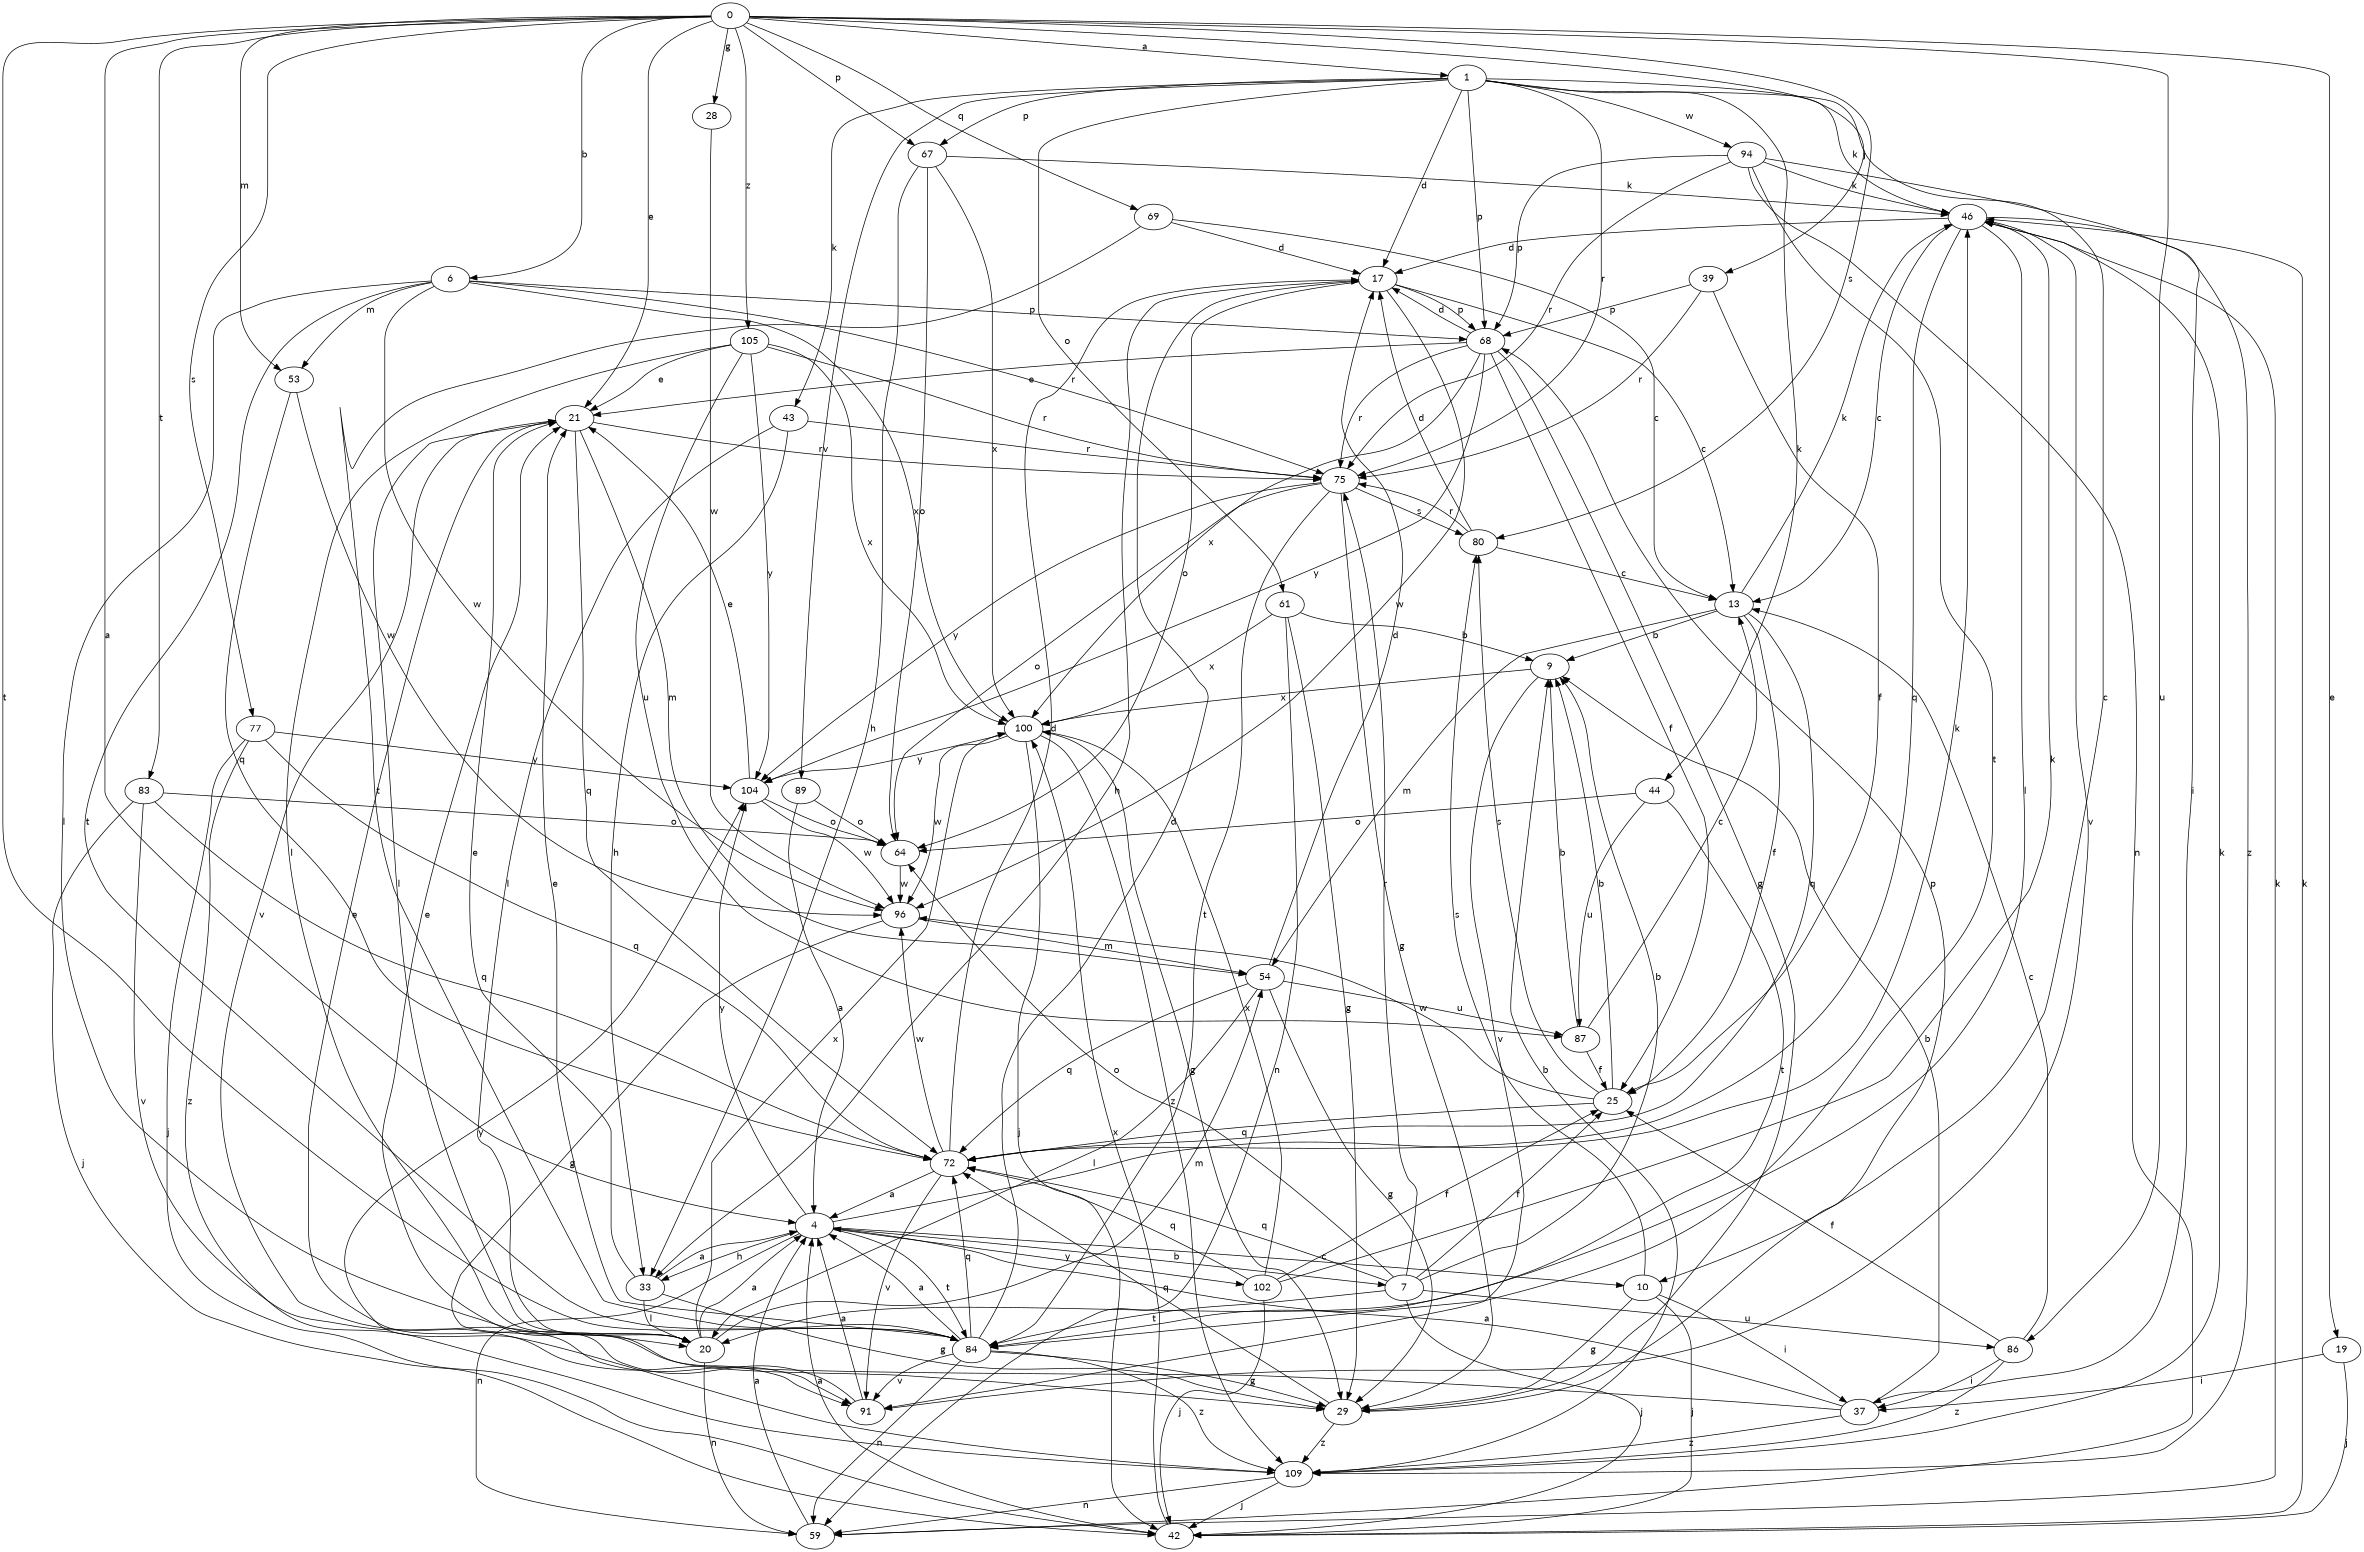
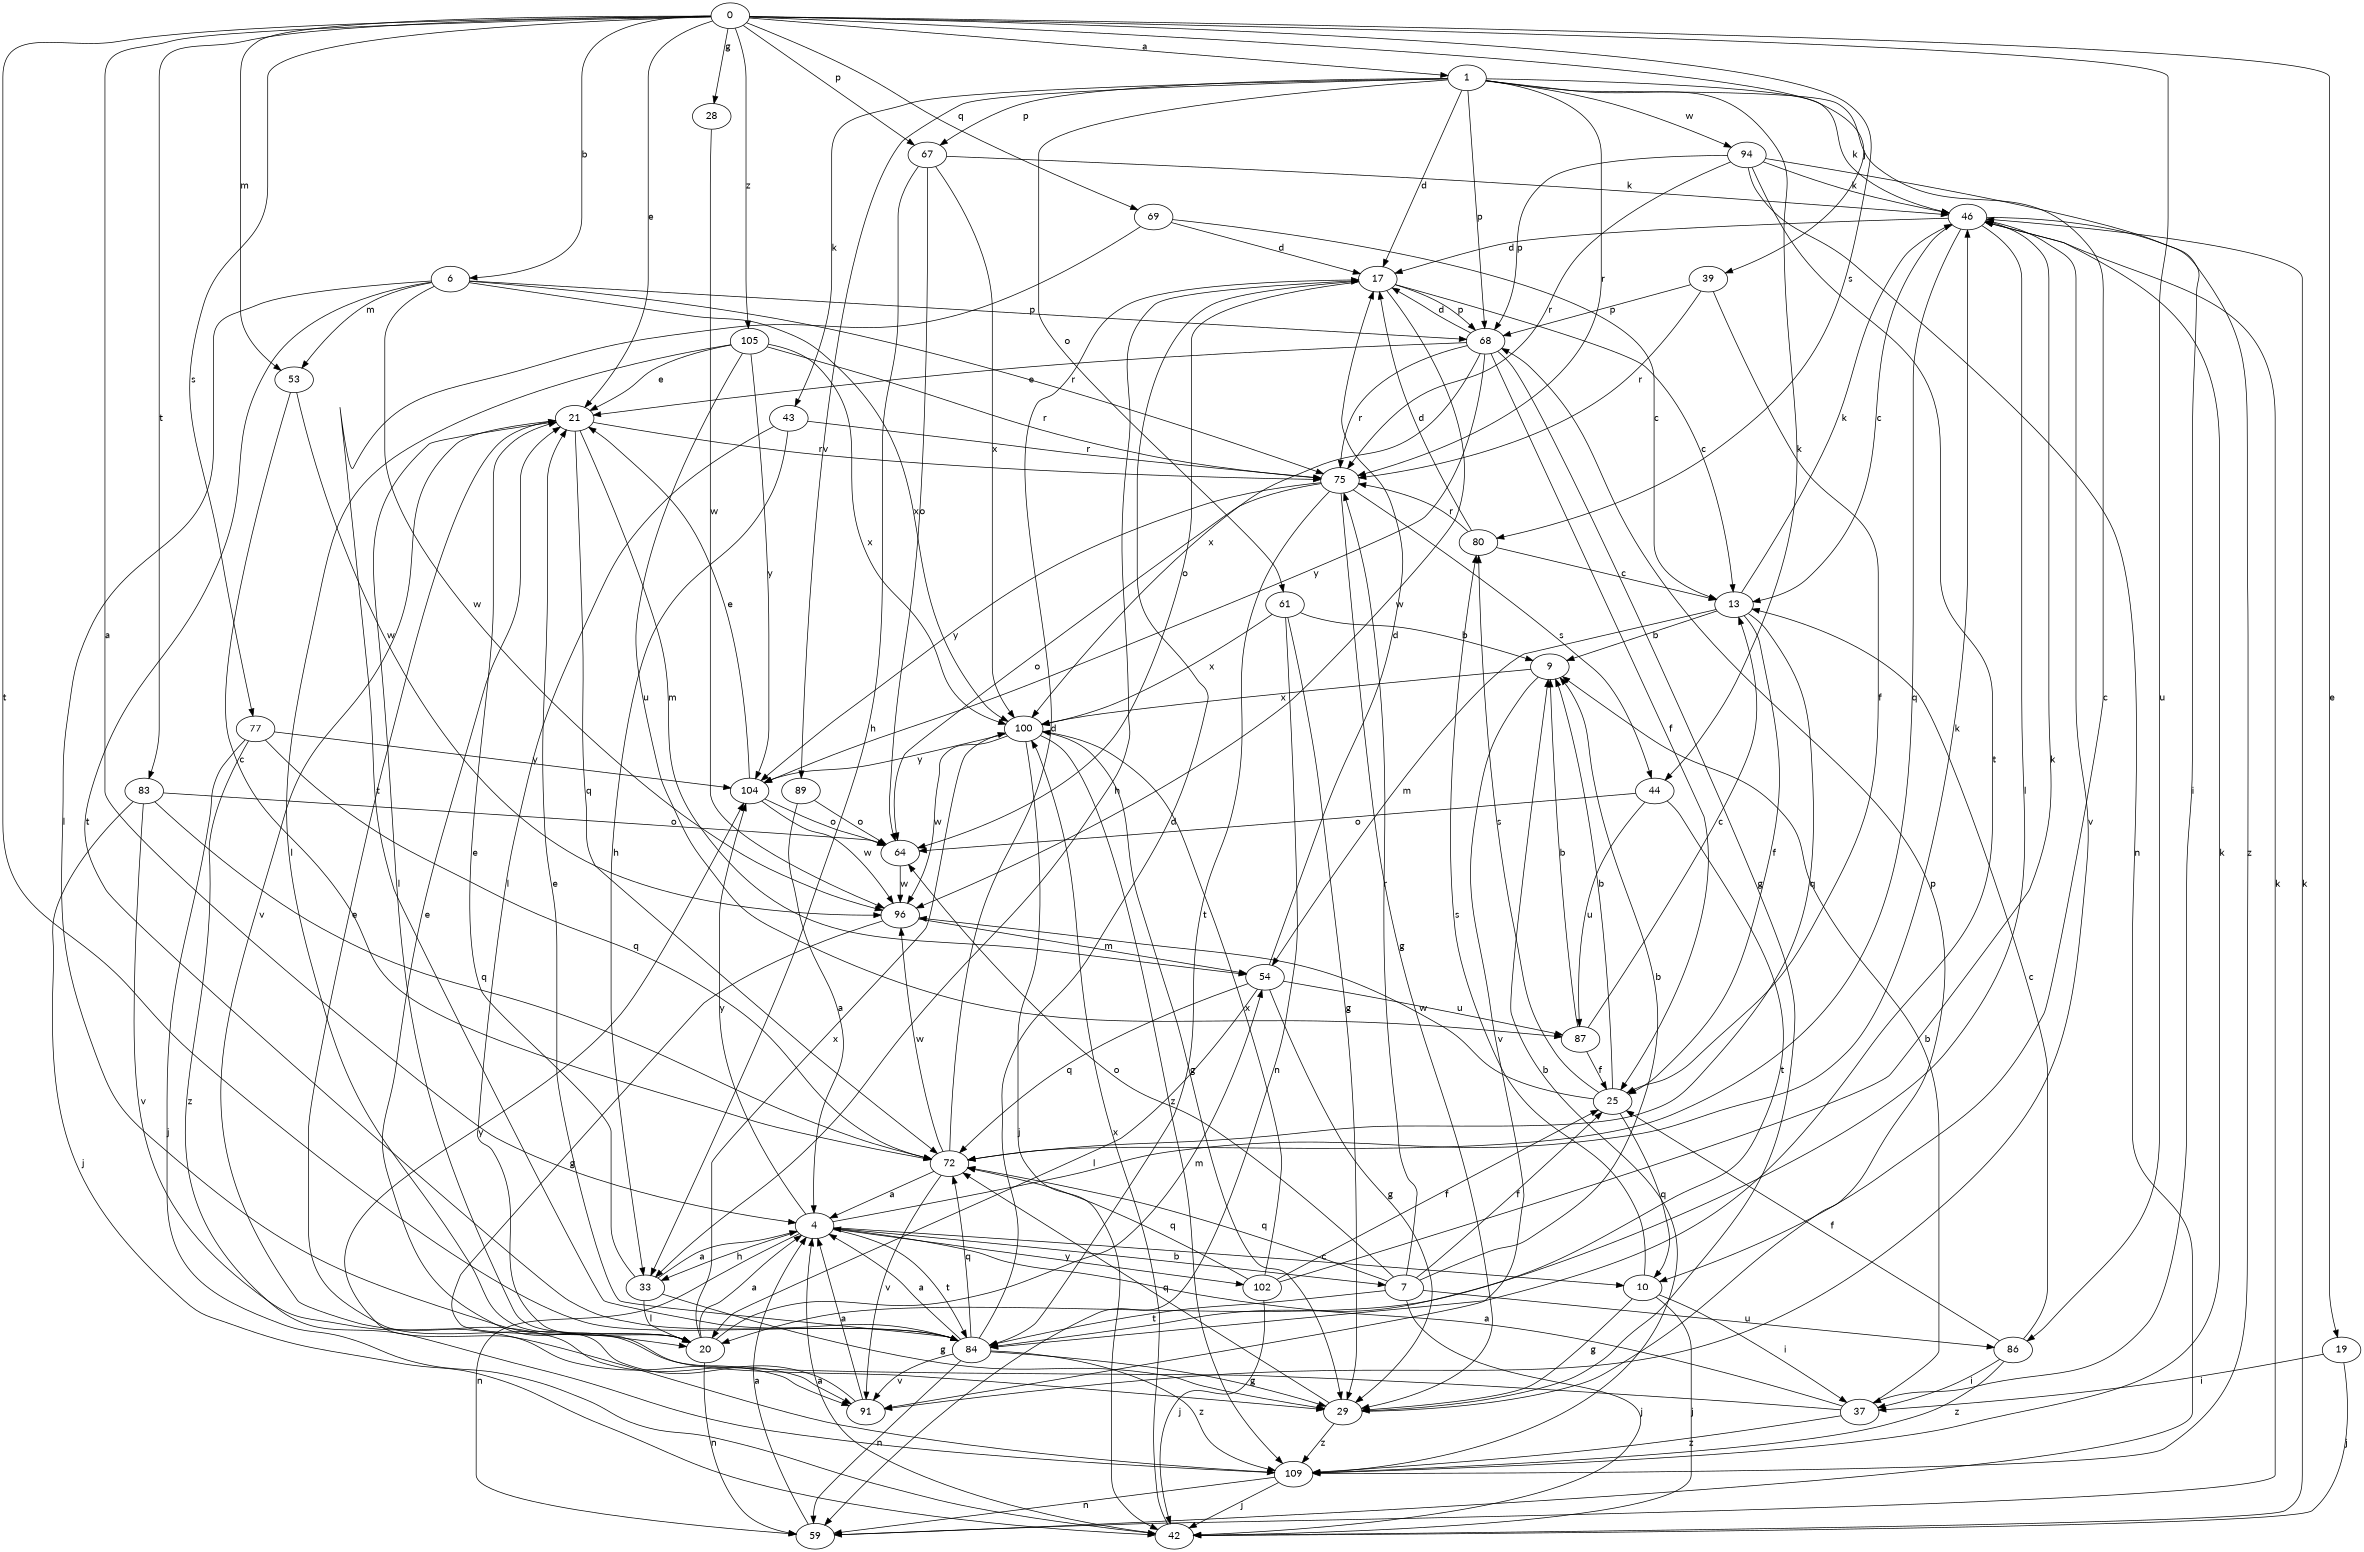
(1406, 510) -> (1523, 611)
(242, 760) -> (242, 760)
(1284, 1124) -> (1655, 1182)
